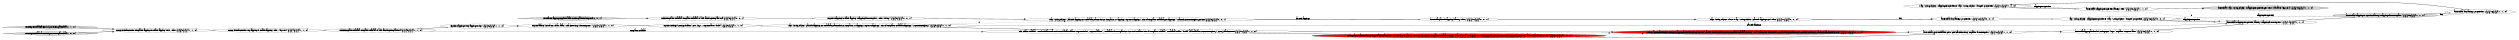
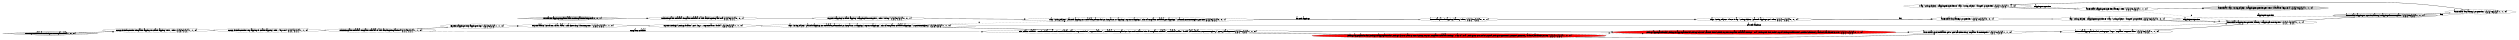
(50, 27) -> none
